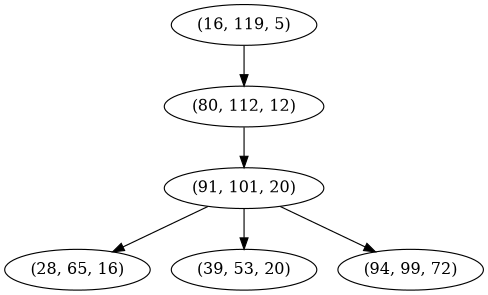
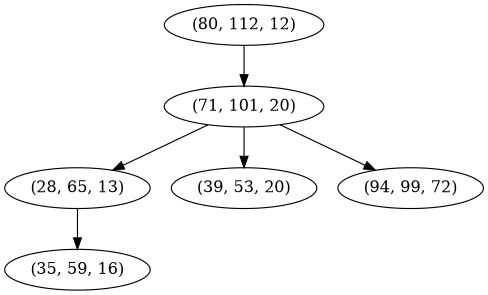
(244, 25) -> none
(244, 188) -> (244, 107)
none -> (77, 270)
(77, 270) -> (77, 188)
